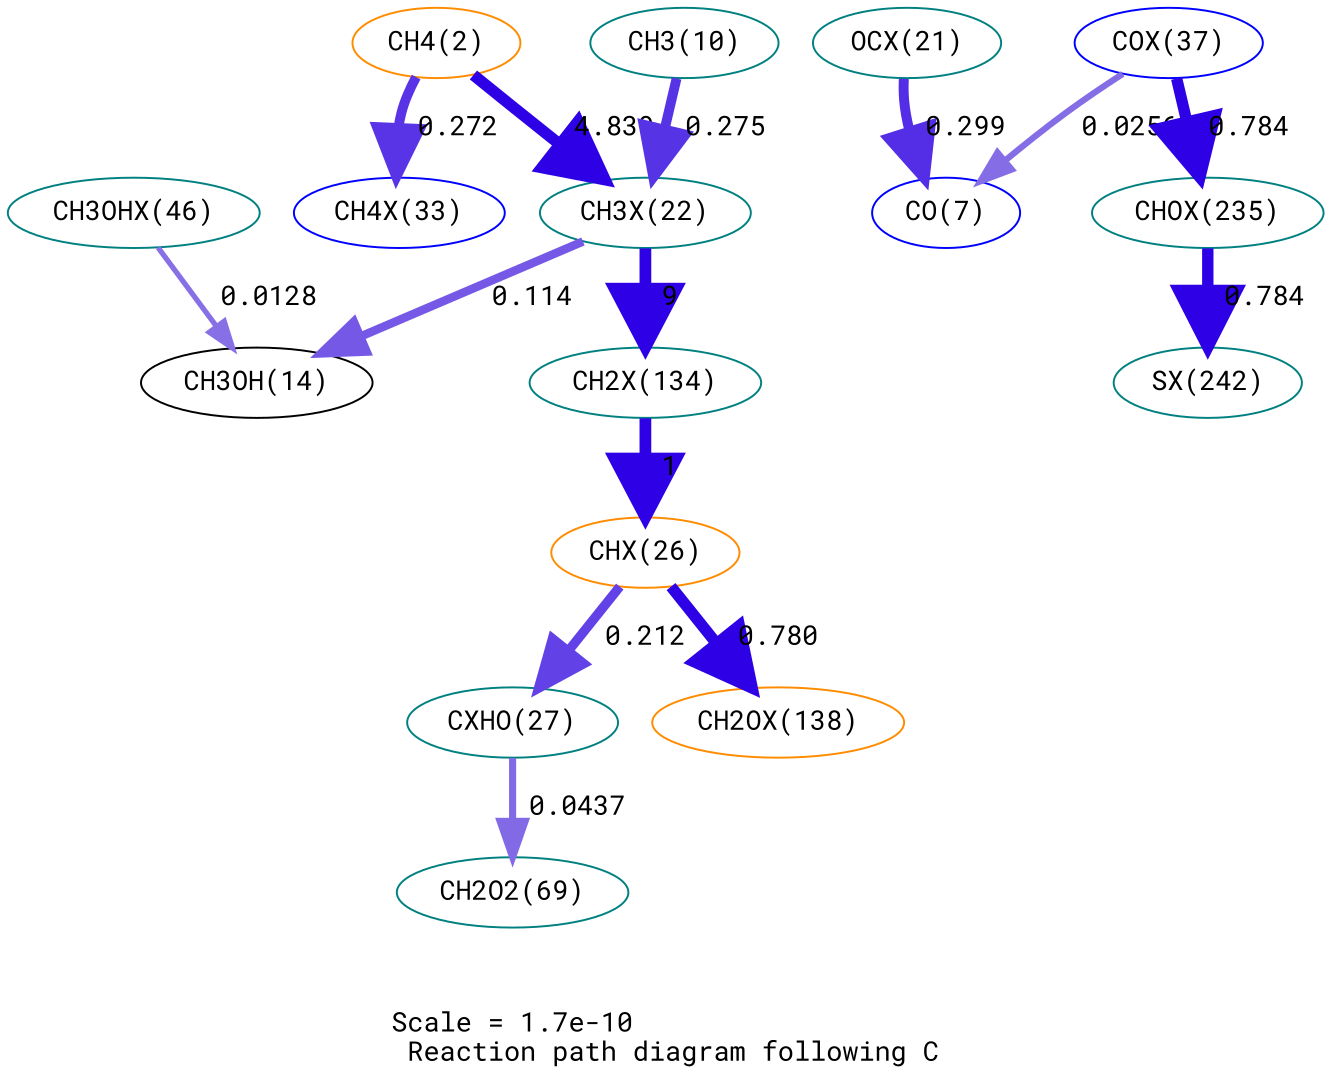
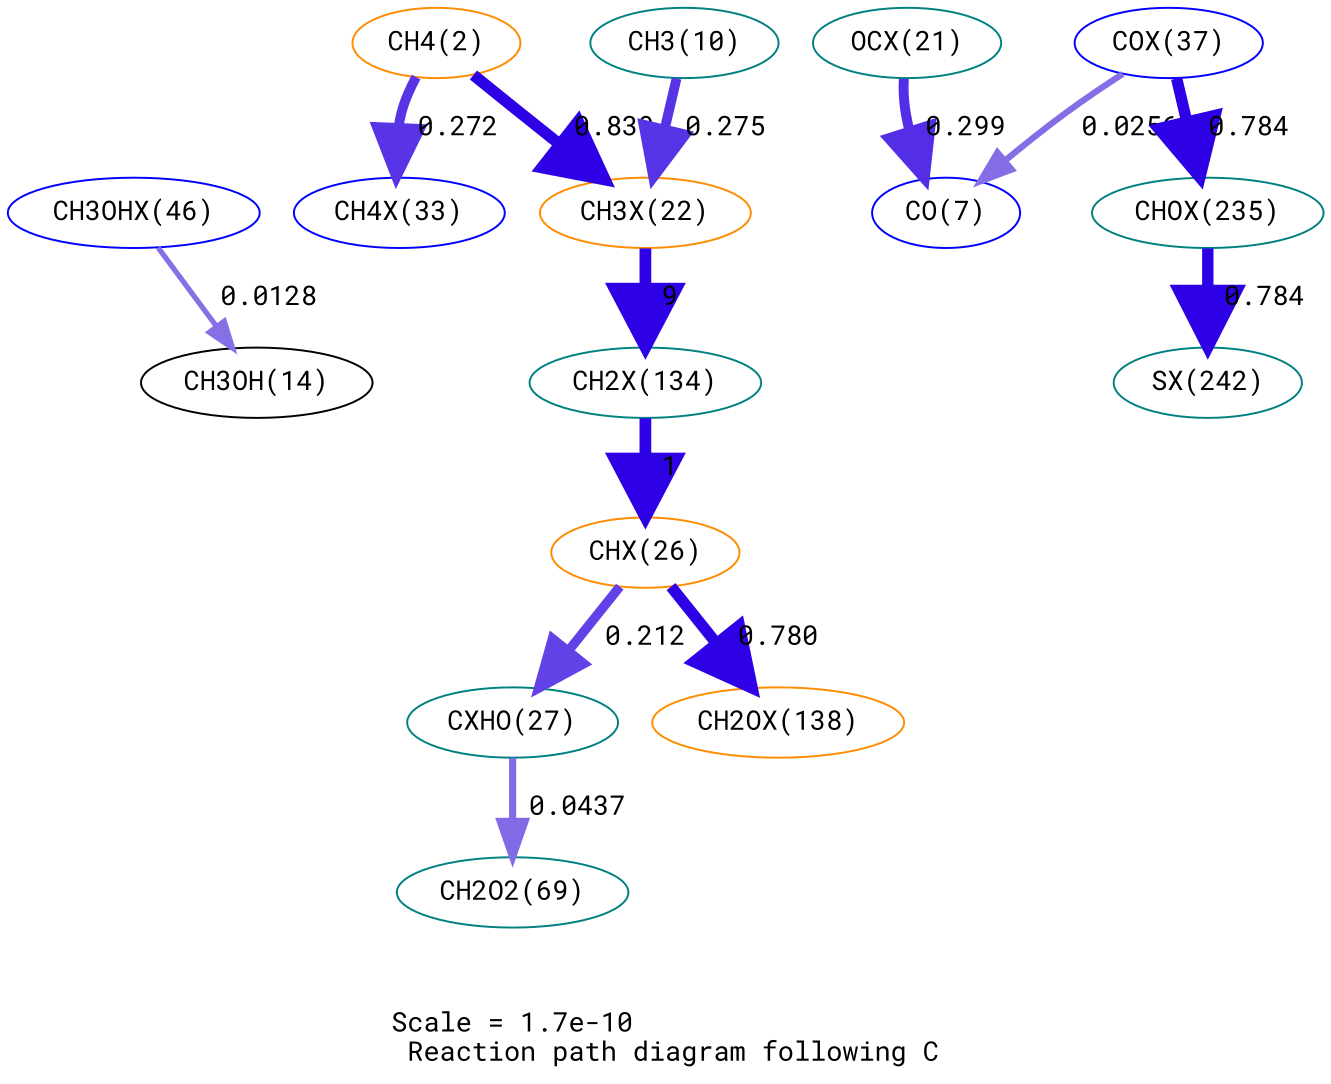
(606, 128) -> (606, 128)
(134, 213) -> (134, 213)
(645, 213) -> (645, 213)
(472, 289) -> none
